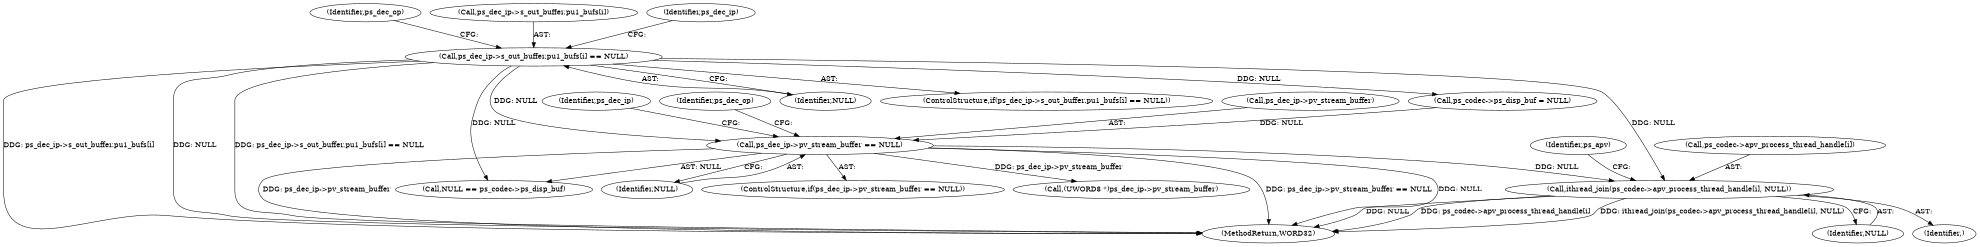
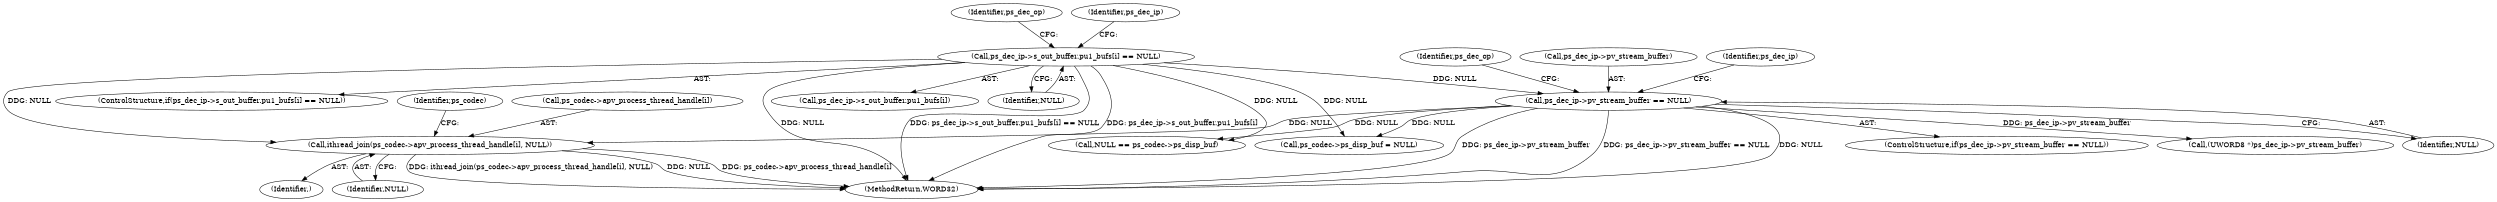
(534, 32) -> (973, 79)
(1178, 125) -> (1442, 113)
(1578, 145) -> (450, 101)
(701, 167) -> (1376, 123)
